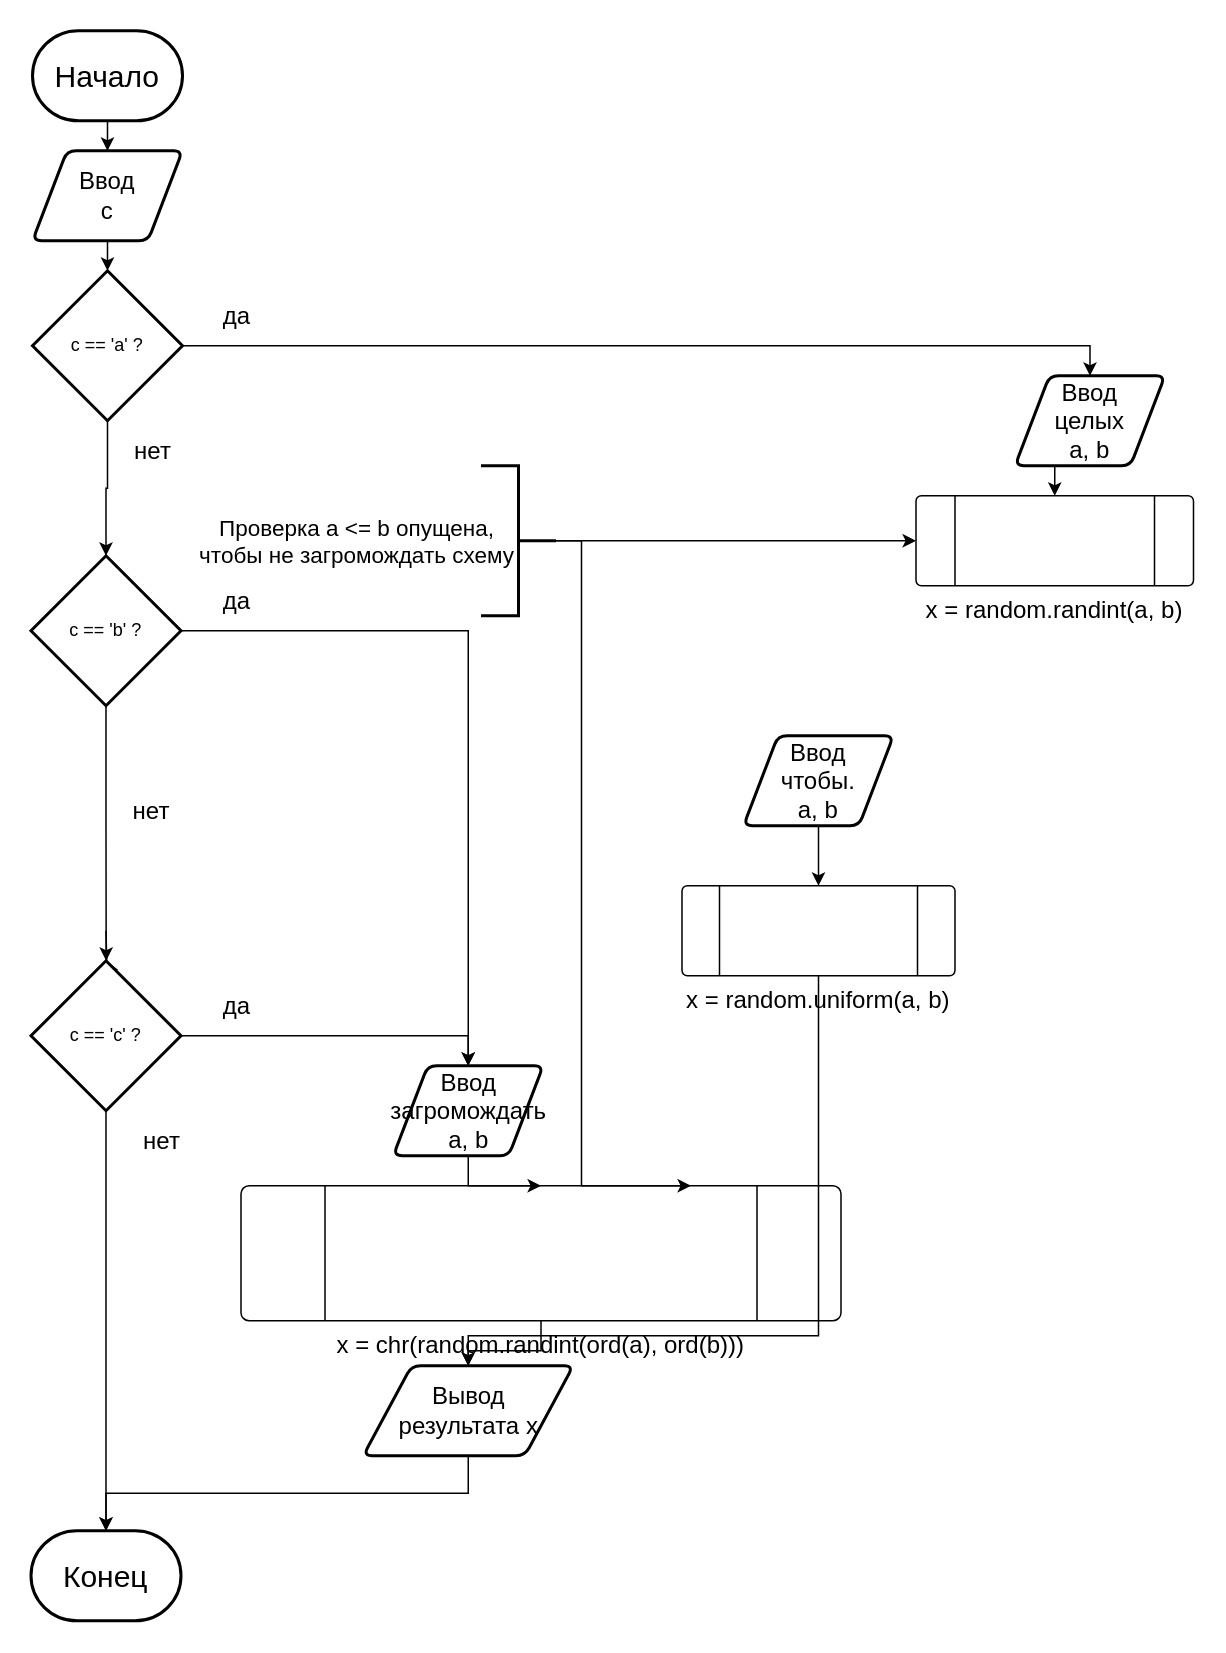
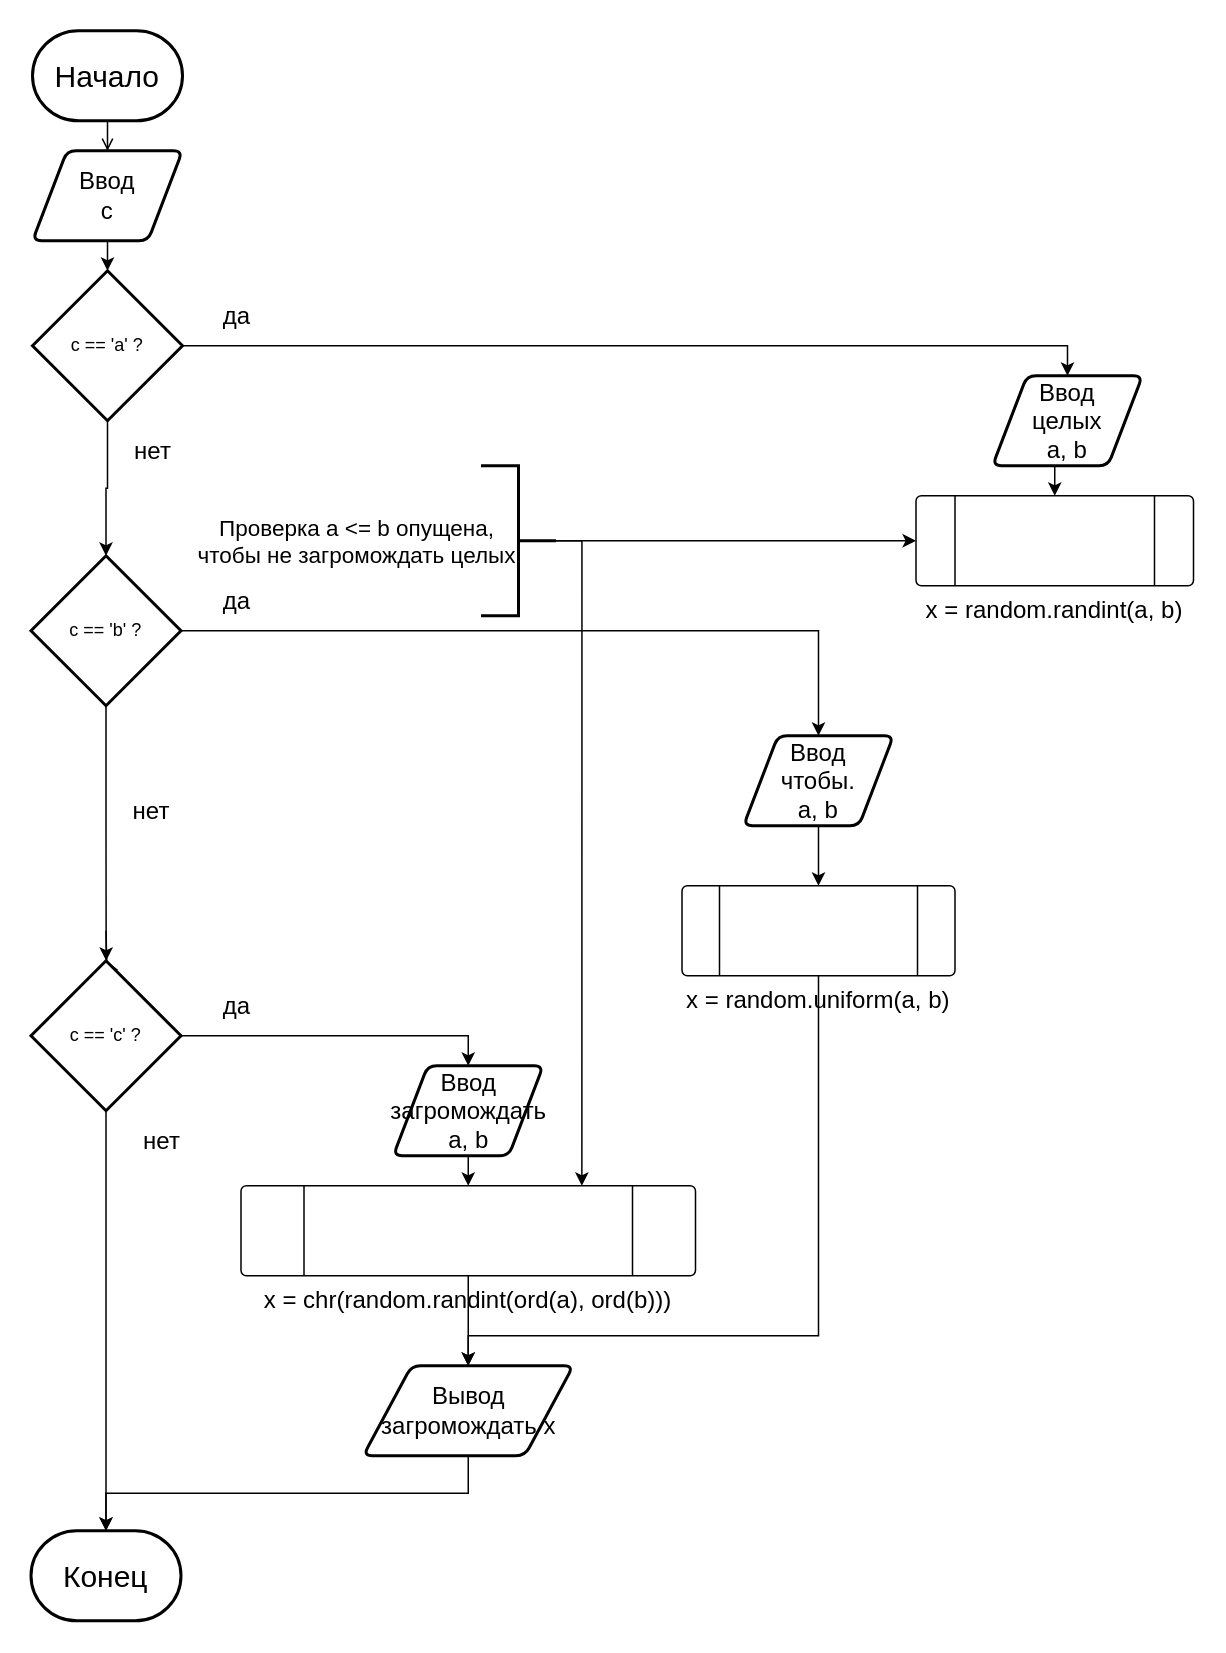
(107, 139) -> (107, 141)
(1090, 421) -> (1067, 421)
(357, 541) -> (357, 541)
(468, 830) -> (689, 631)
(541, 1253) -> (468, 1231)
(469, 1411) -> (469, 1411)
